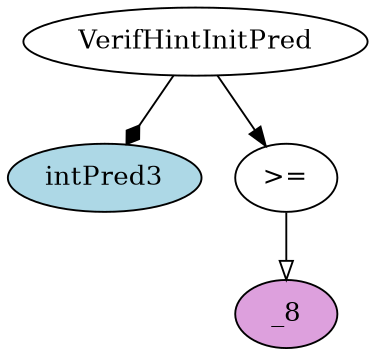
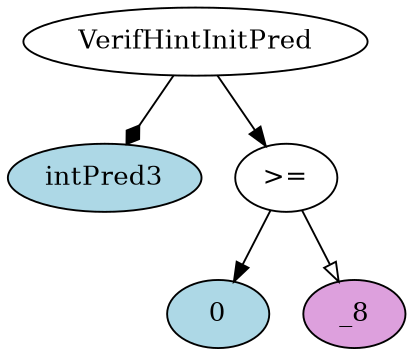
none -> (218, 314)
